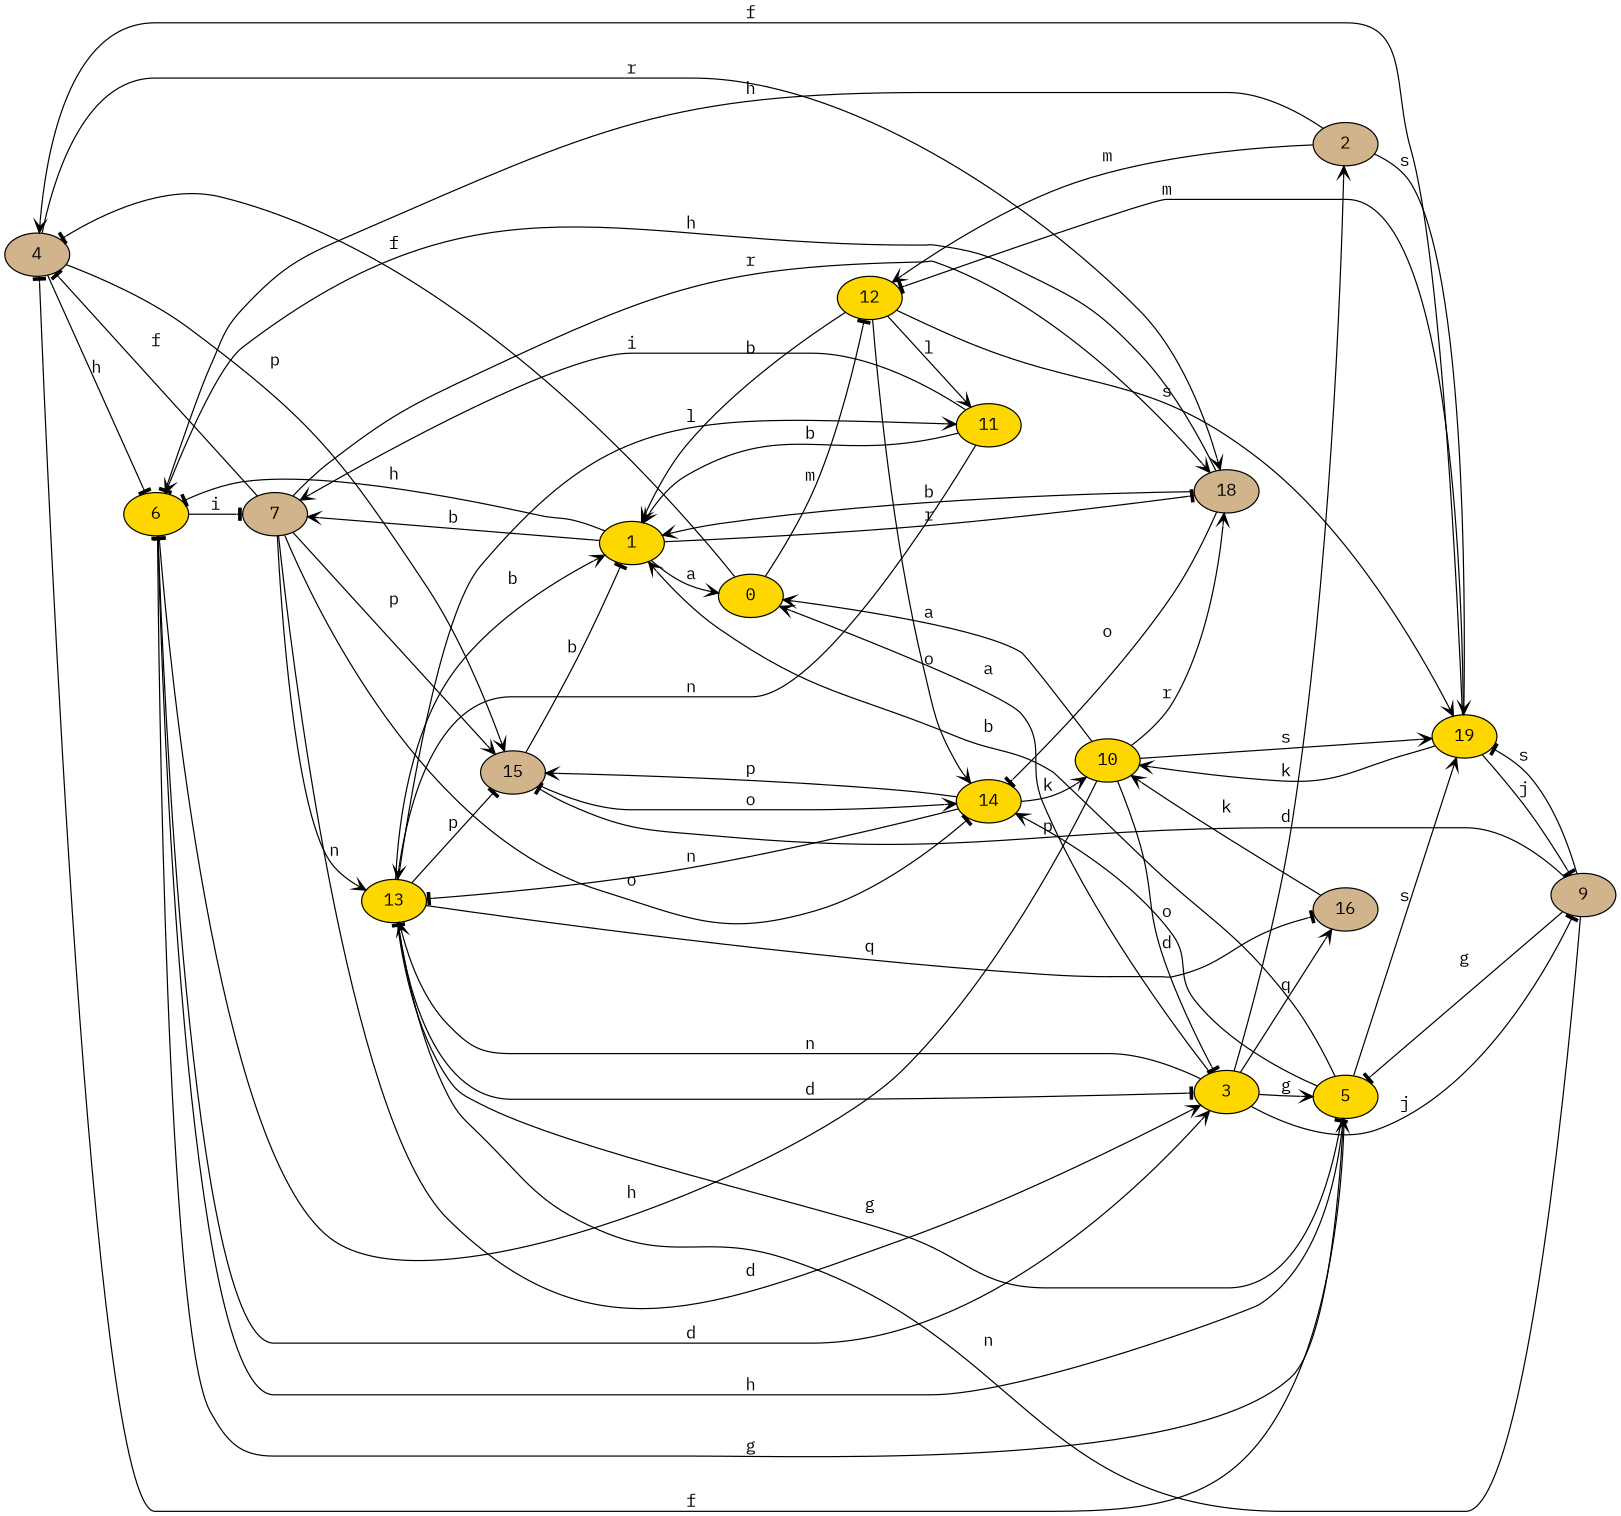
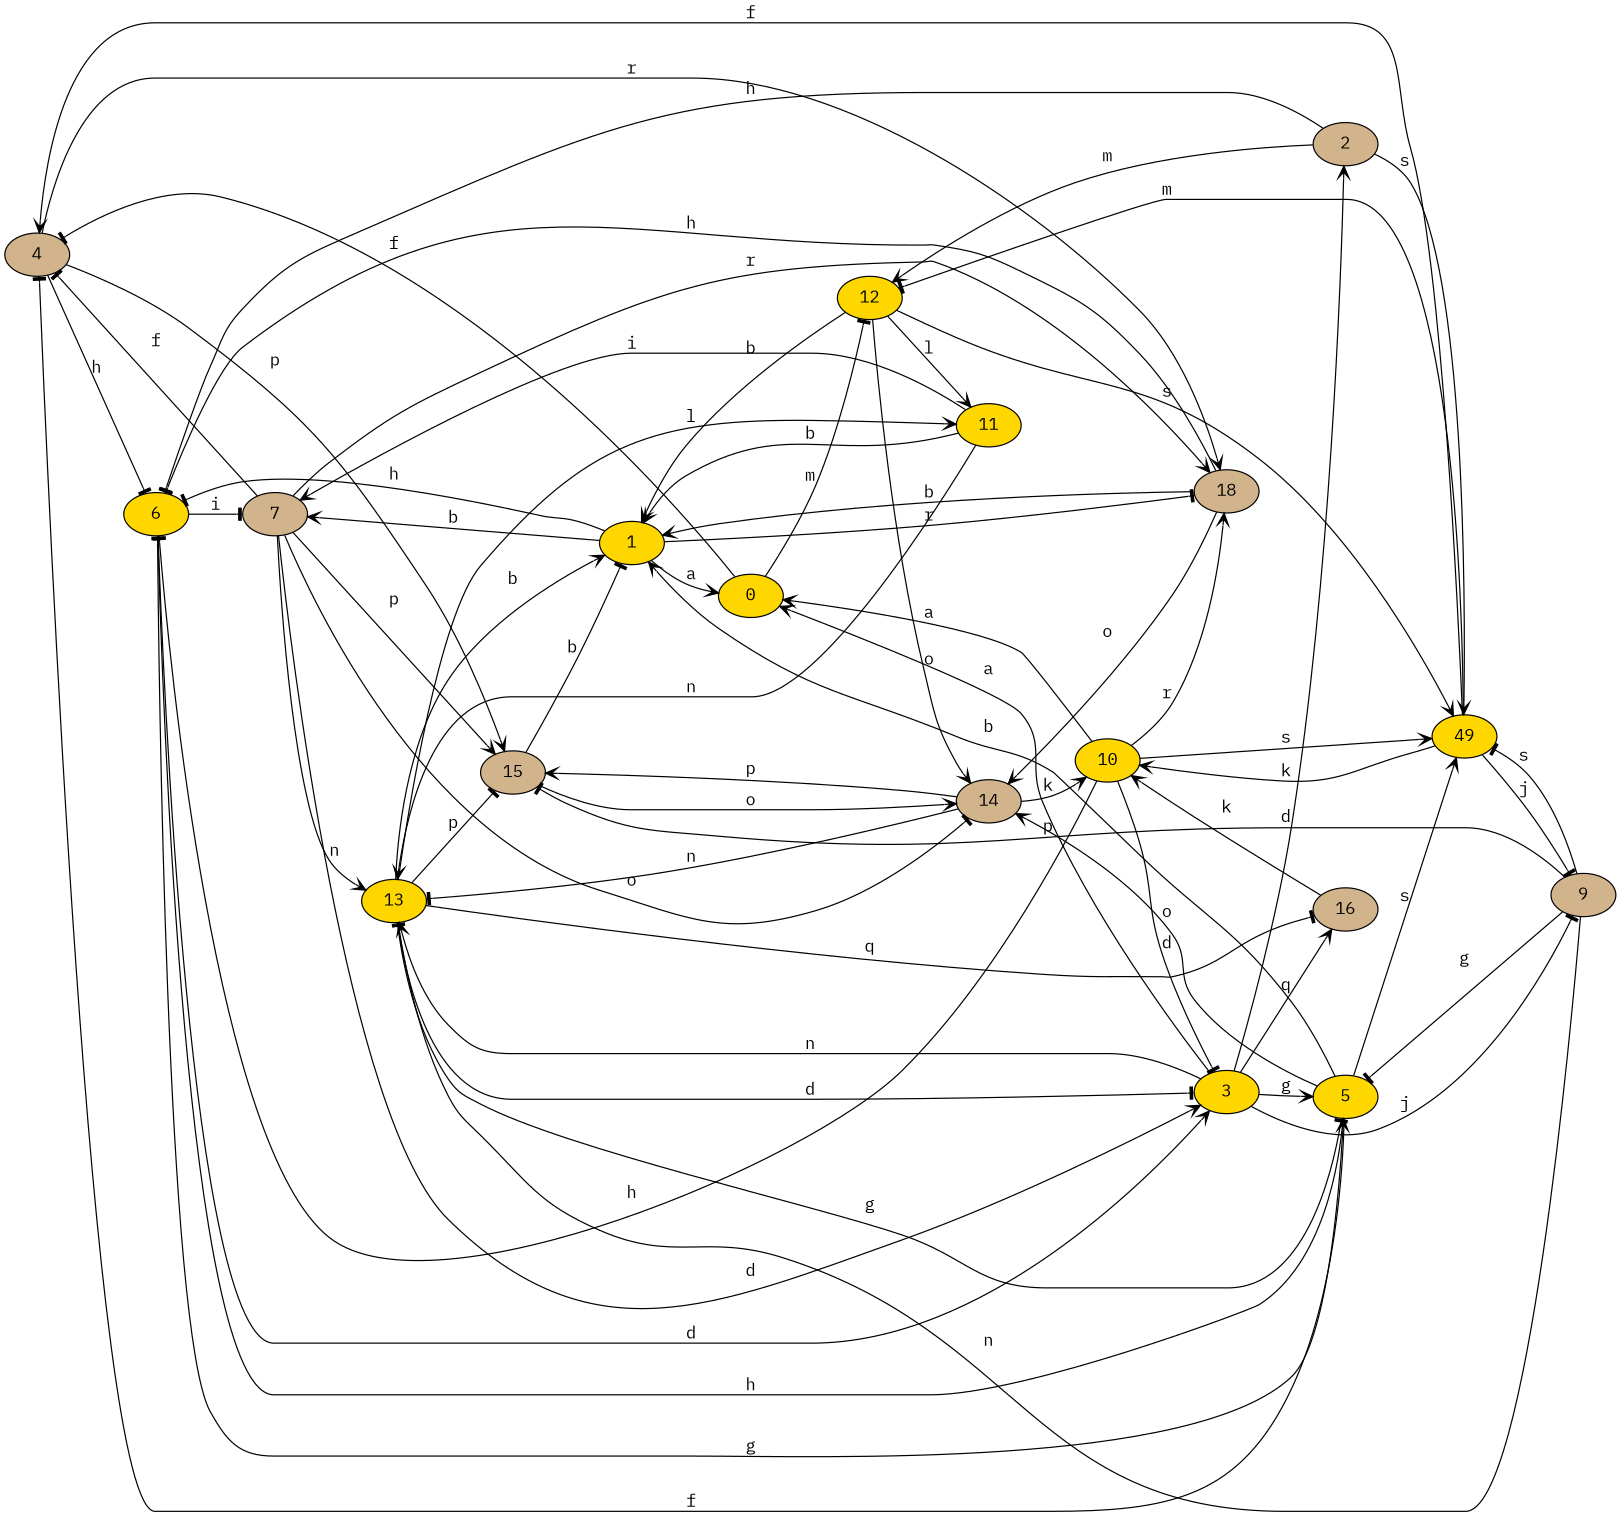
(686, 233) -> (683, 233)
(1127, 655) -> (1129, 652)
(1464, 736) -> (1464, 736)
(989, 801) -> (989, 801)
